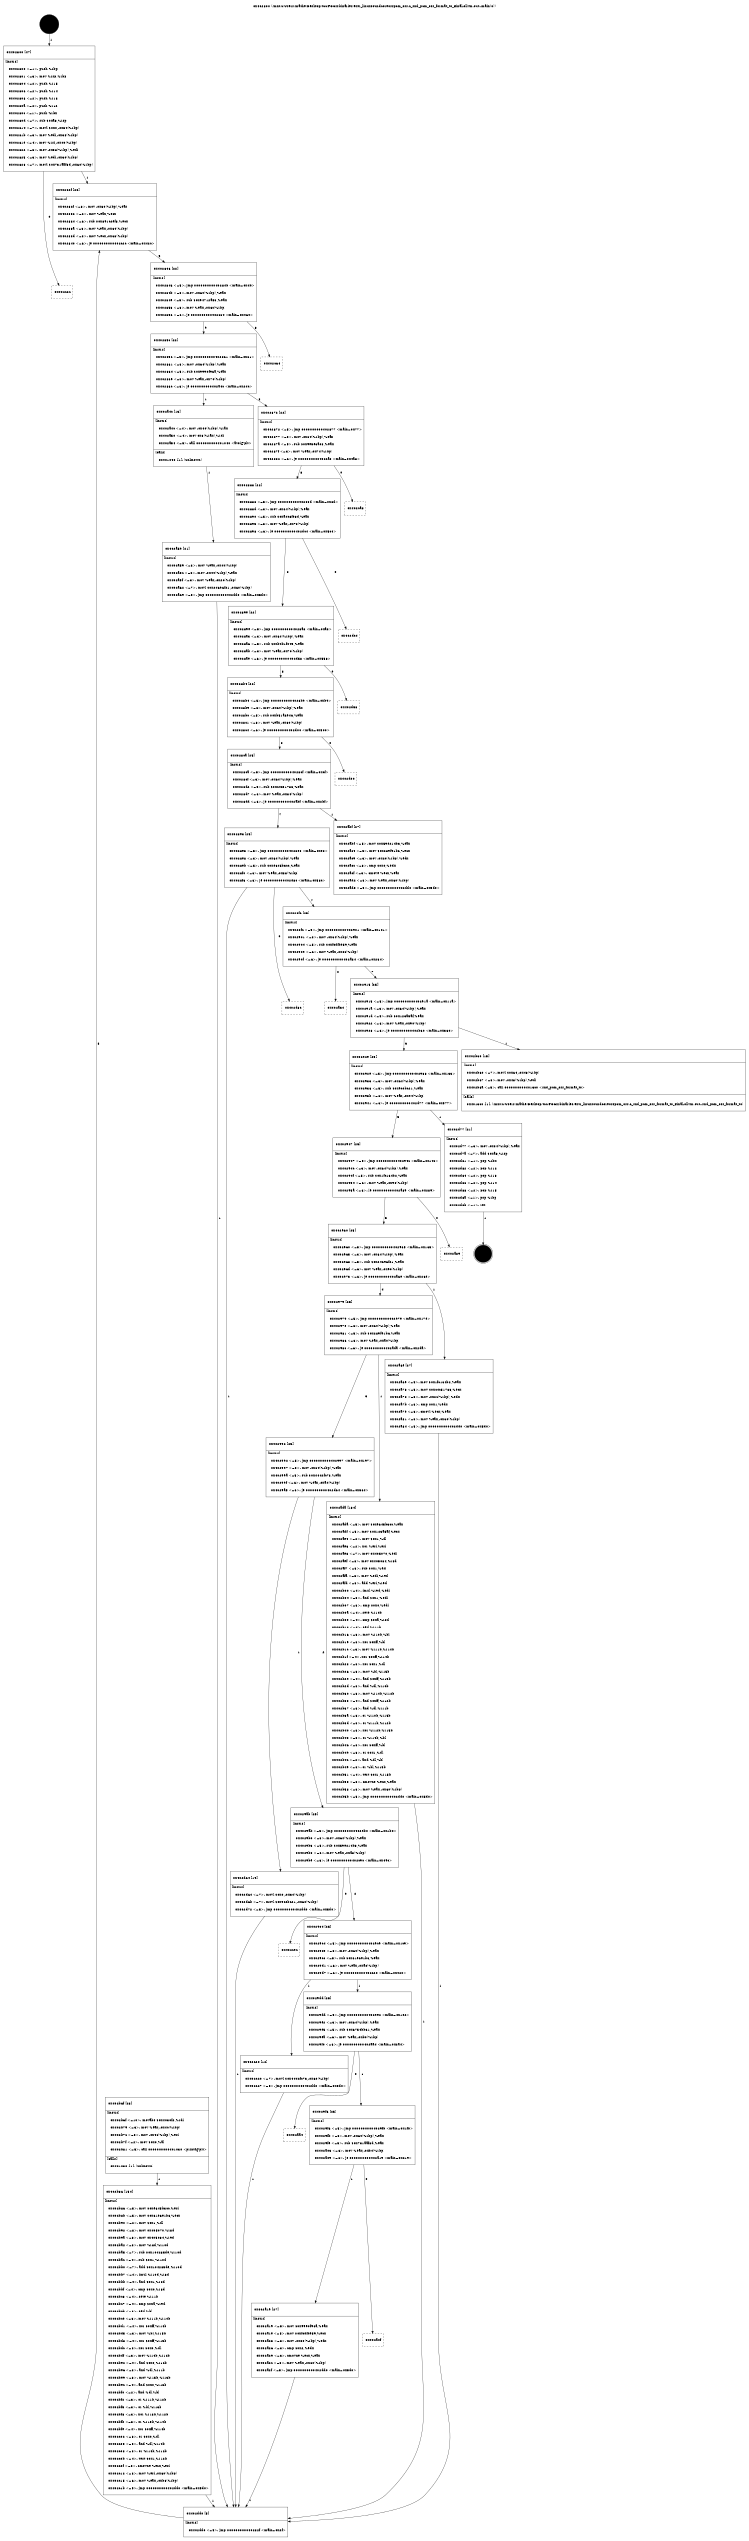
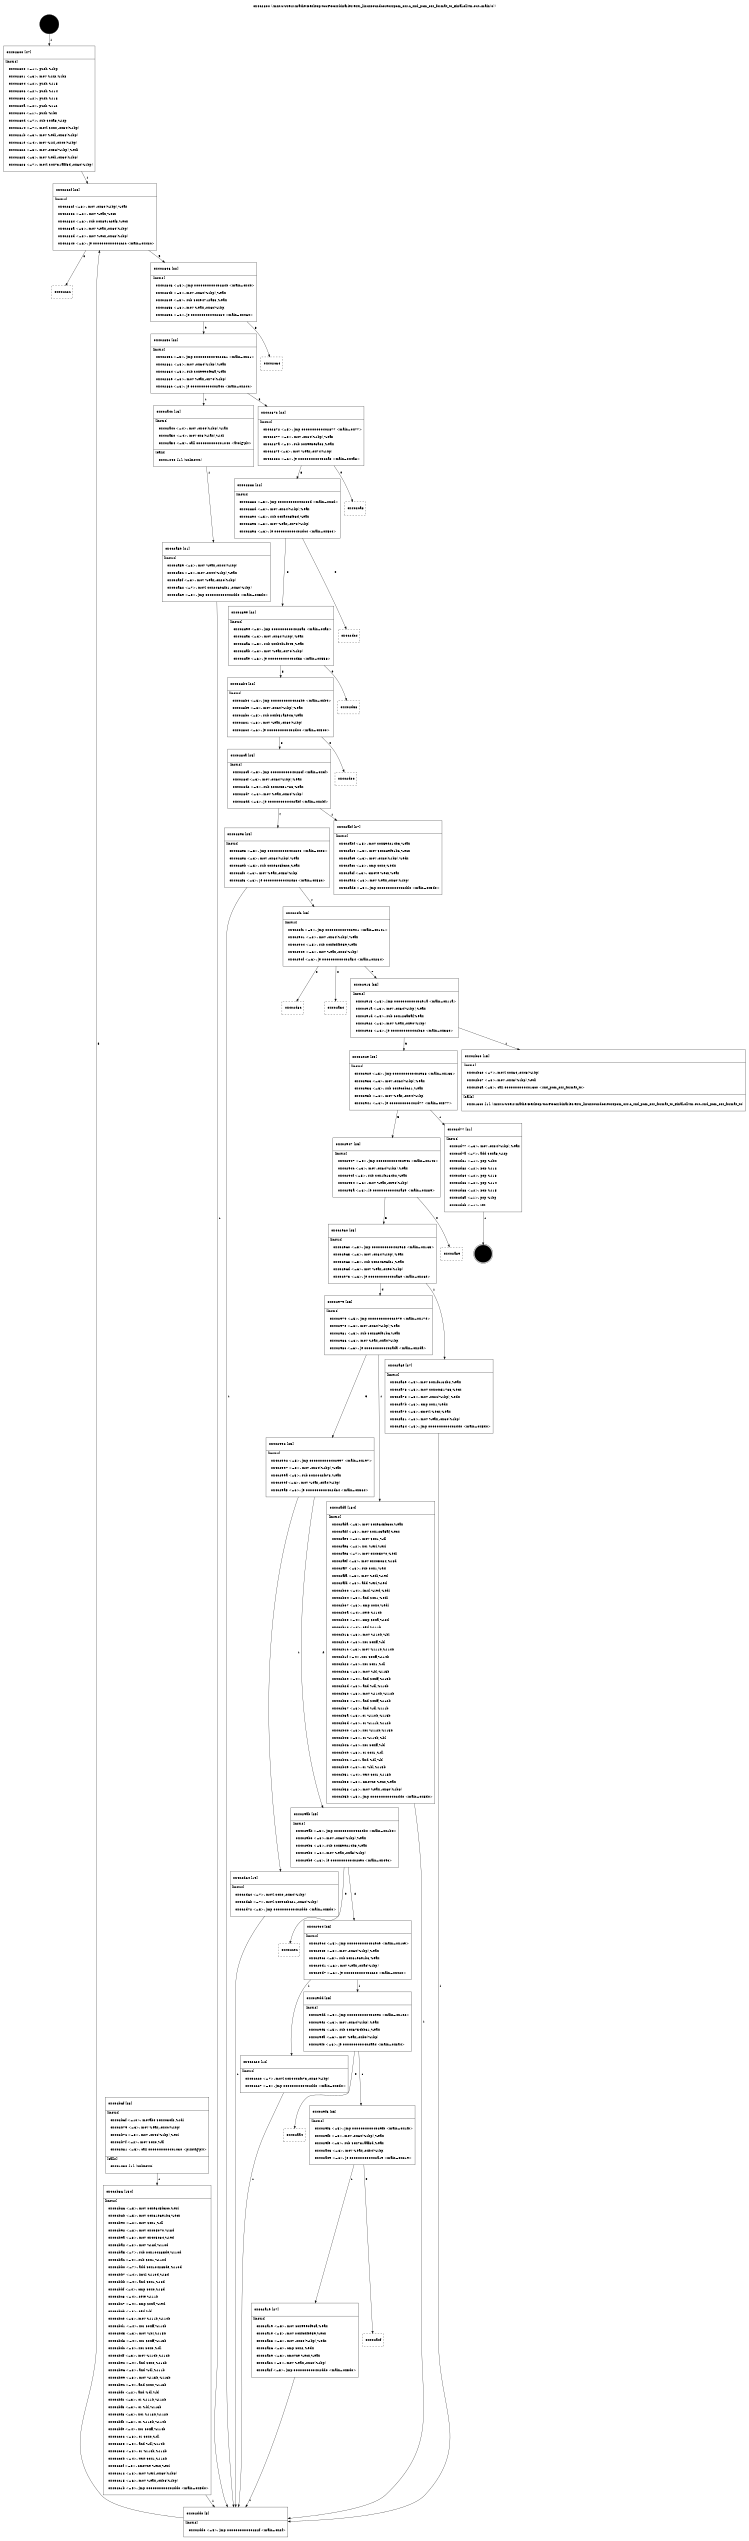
(45, 228) -> (76, 267)
(275, 944) -> (308, 983)
